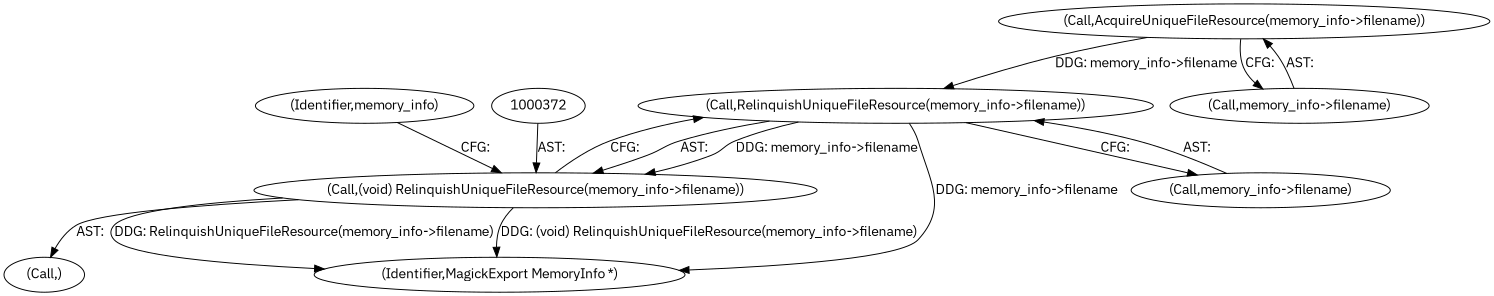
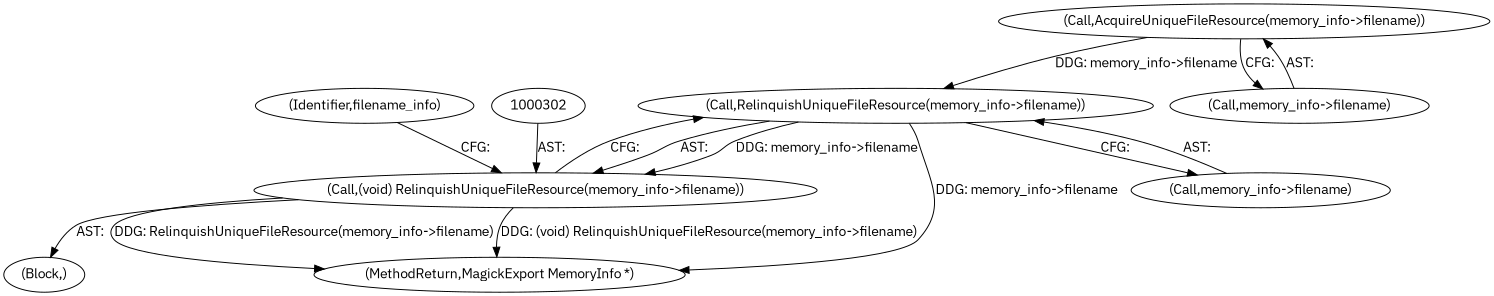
(365, 106) -> (365, 106)
(538, 106) -> (538, 106)
(44, 275) -> (44, 275)
(500, 275) -> (500, 275)
